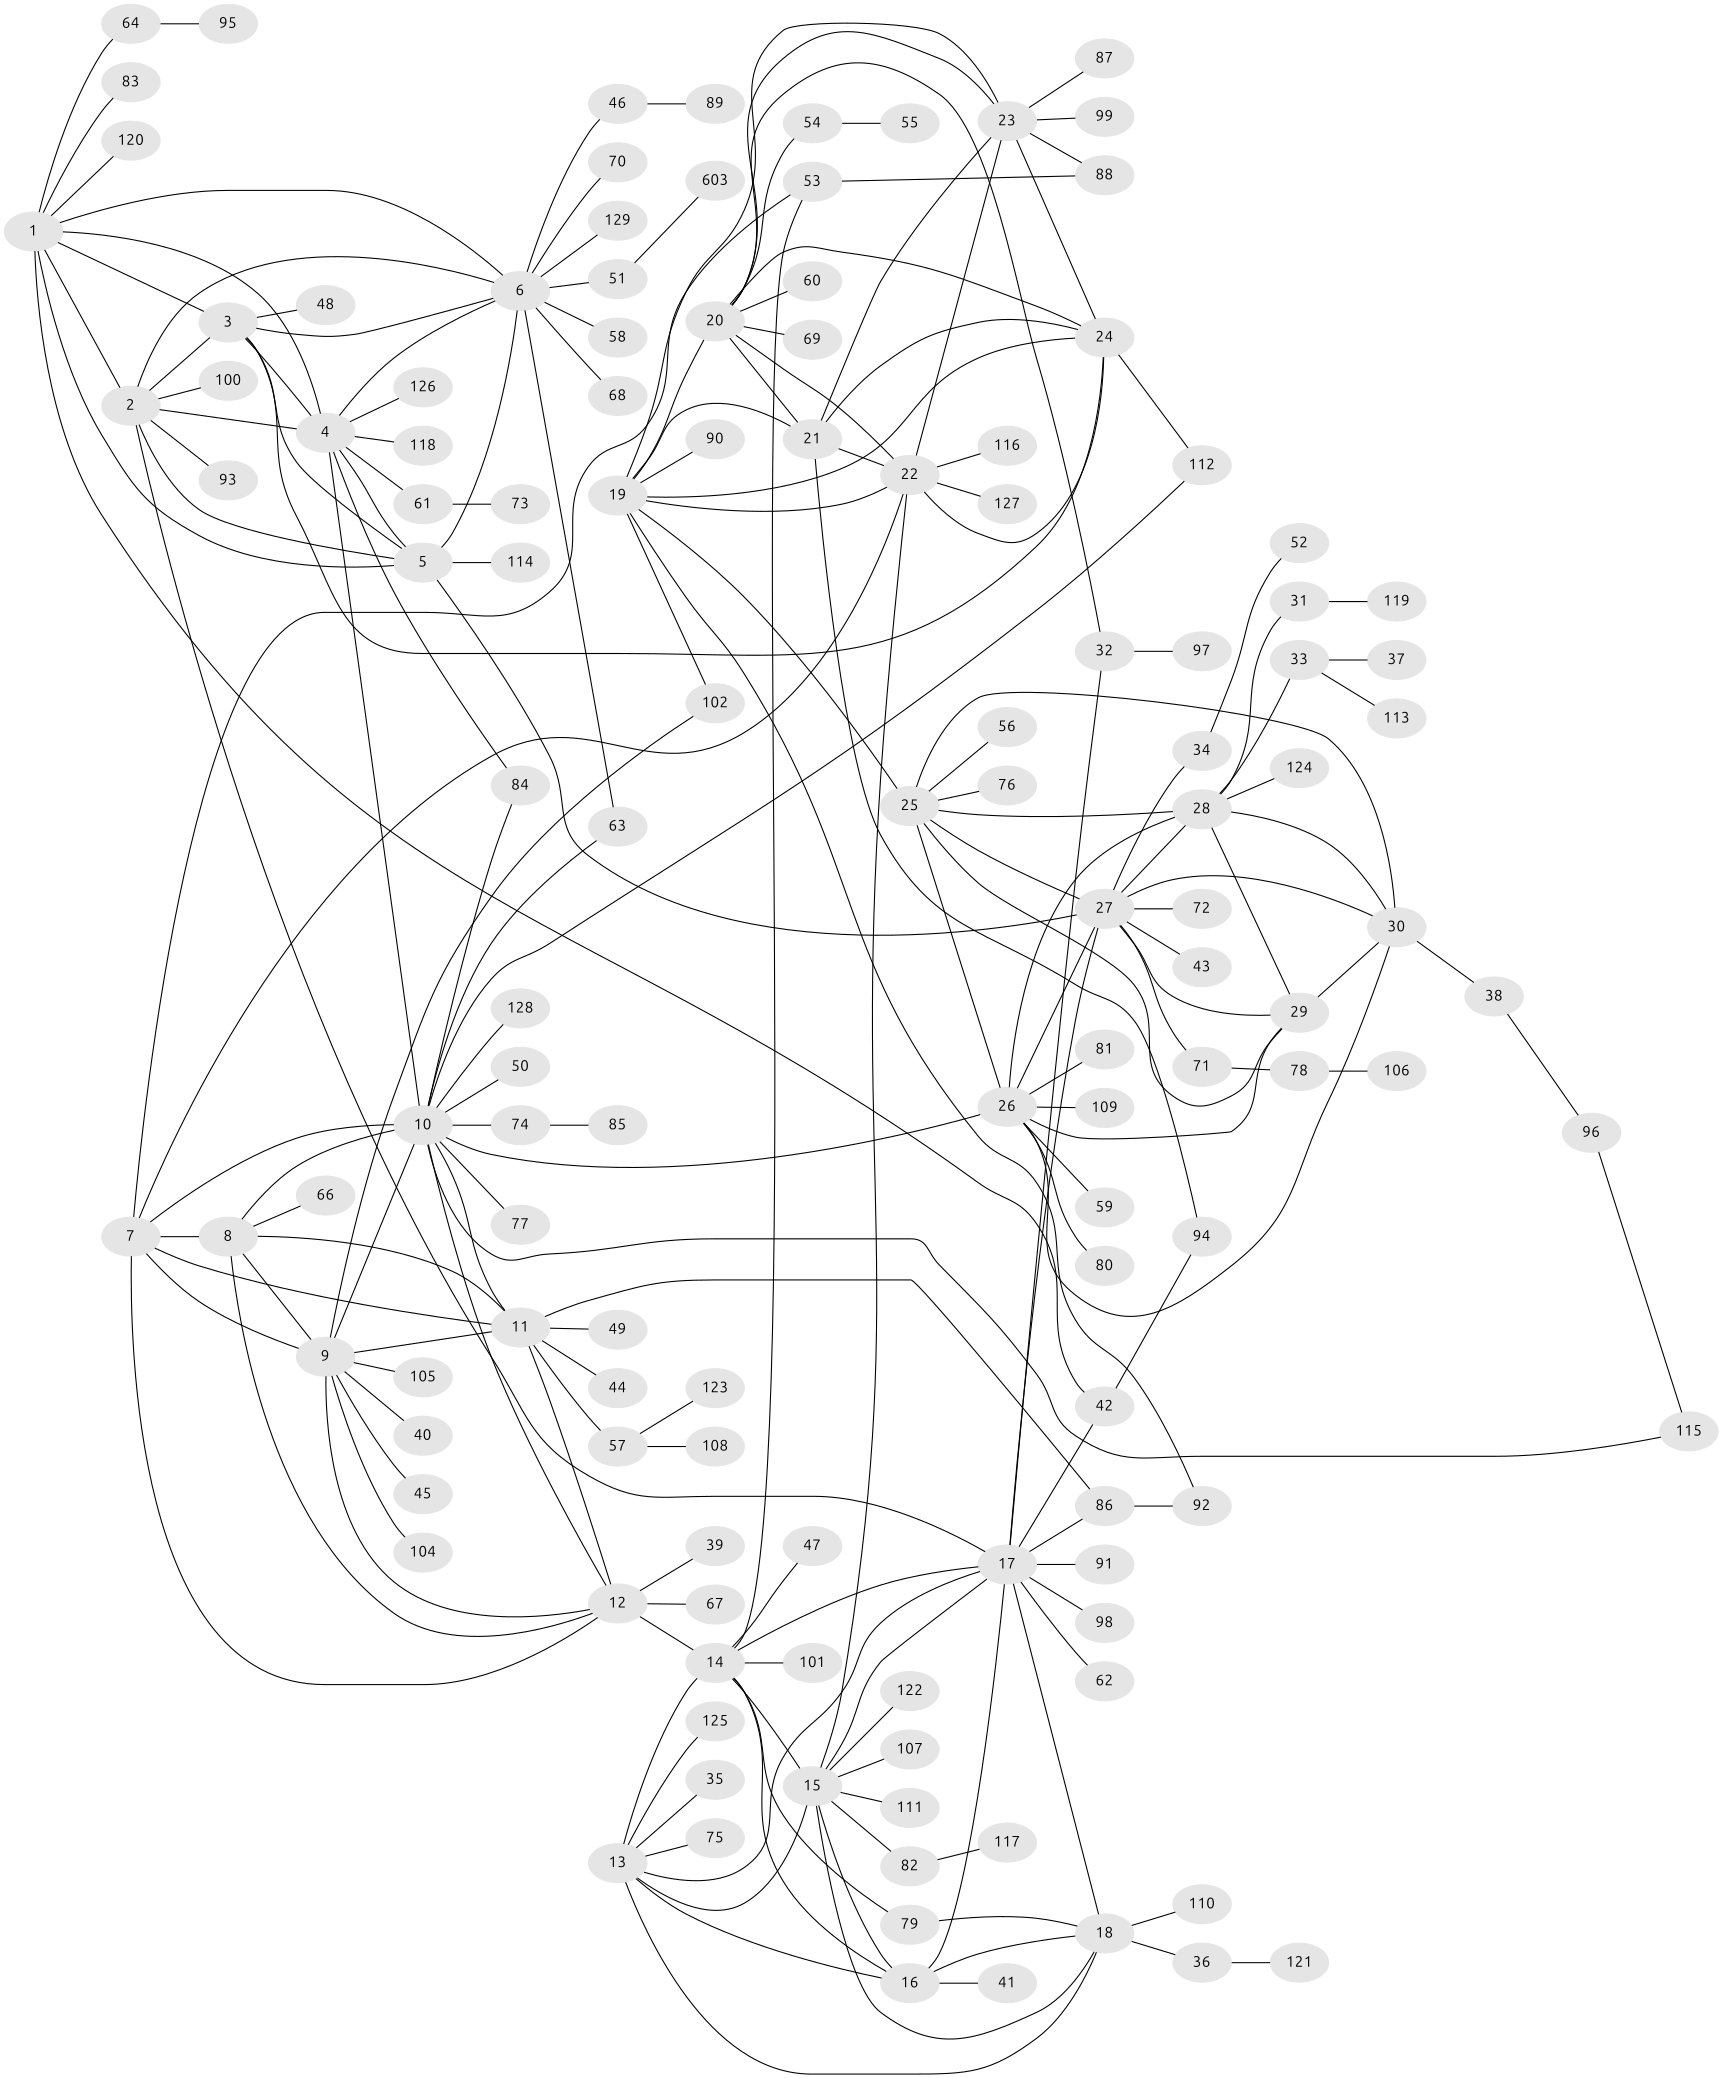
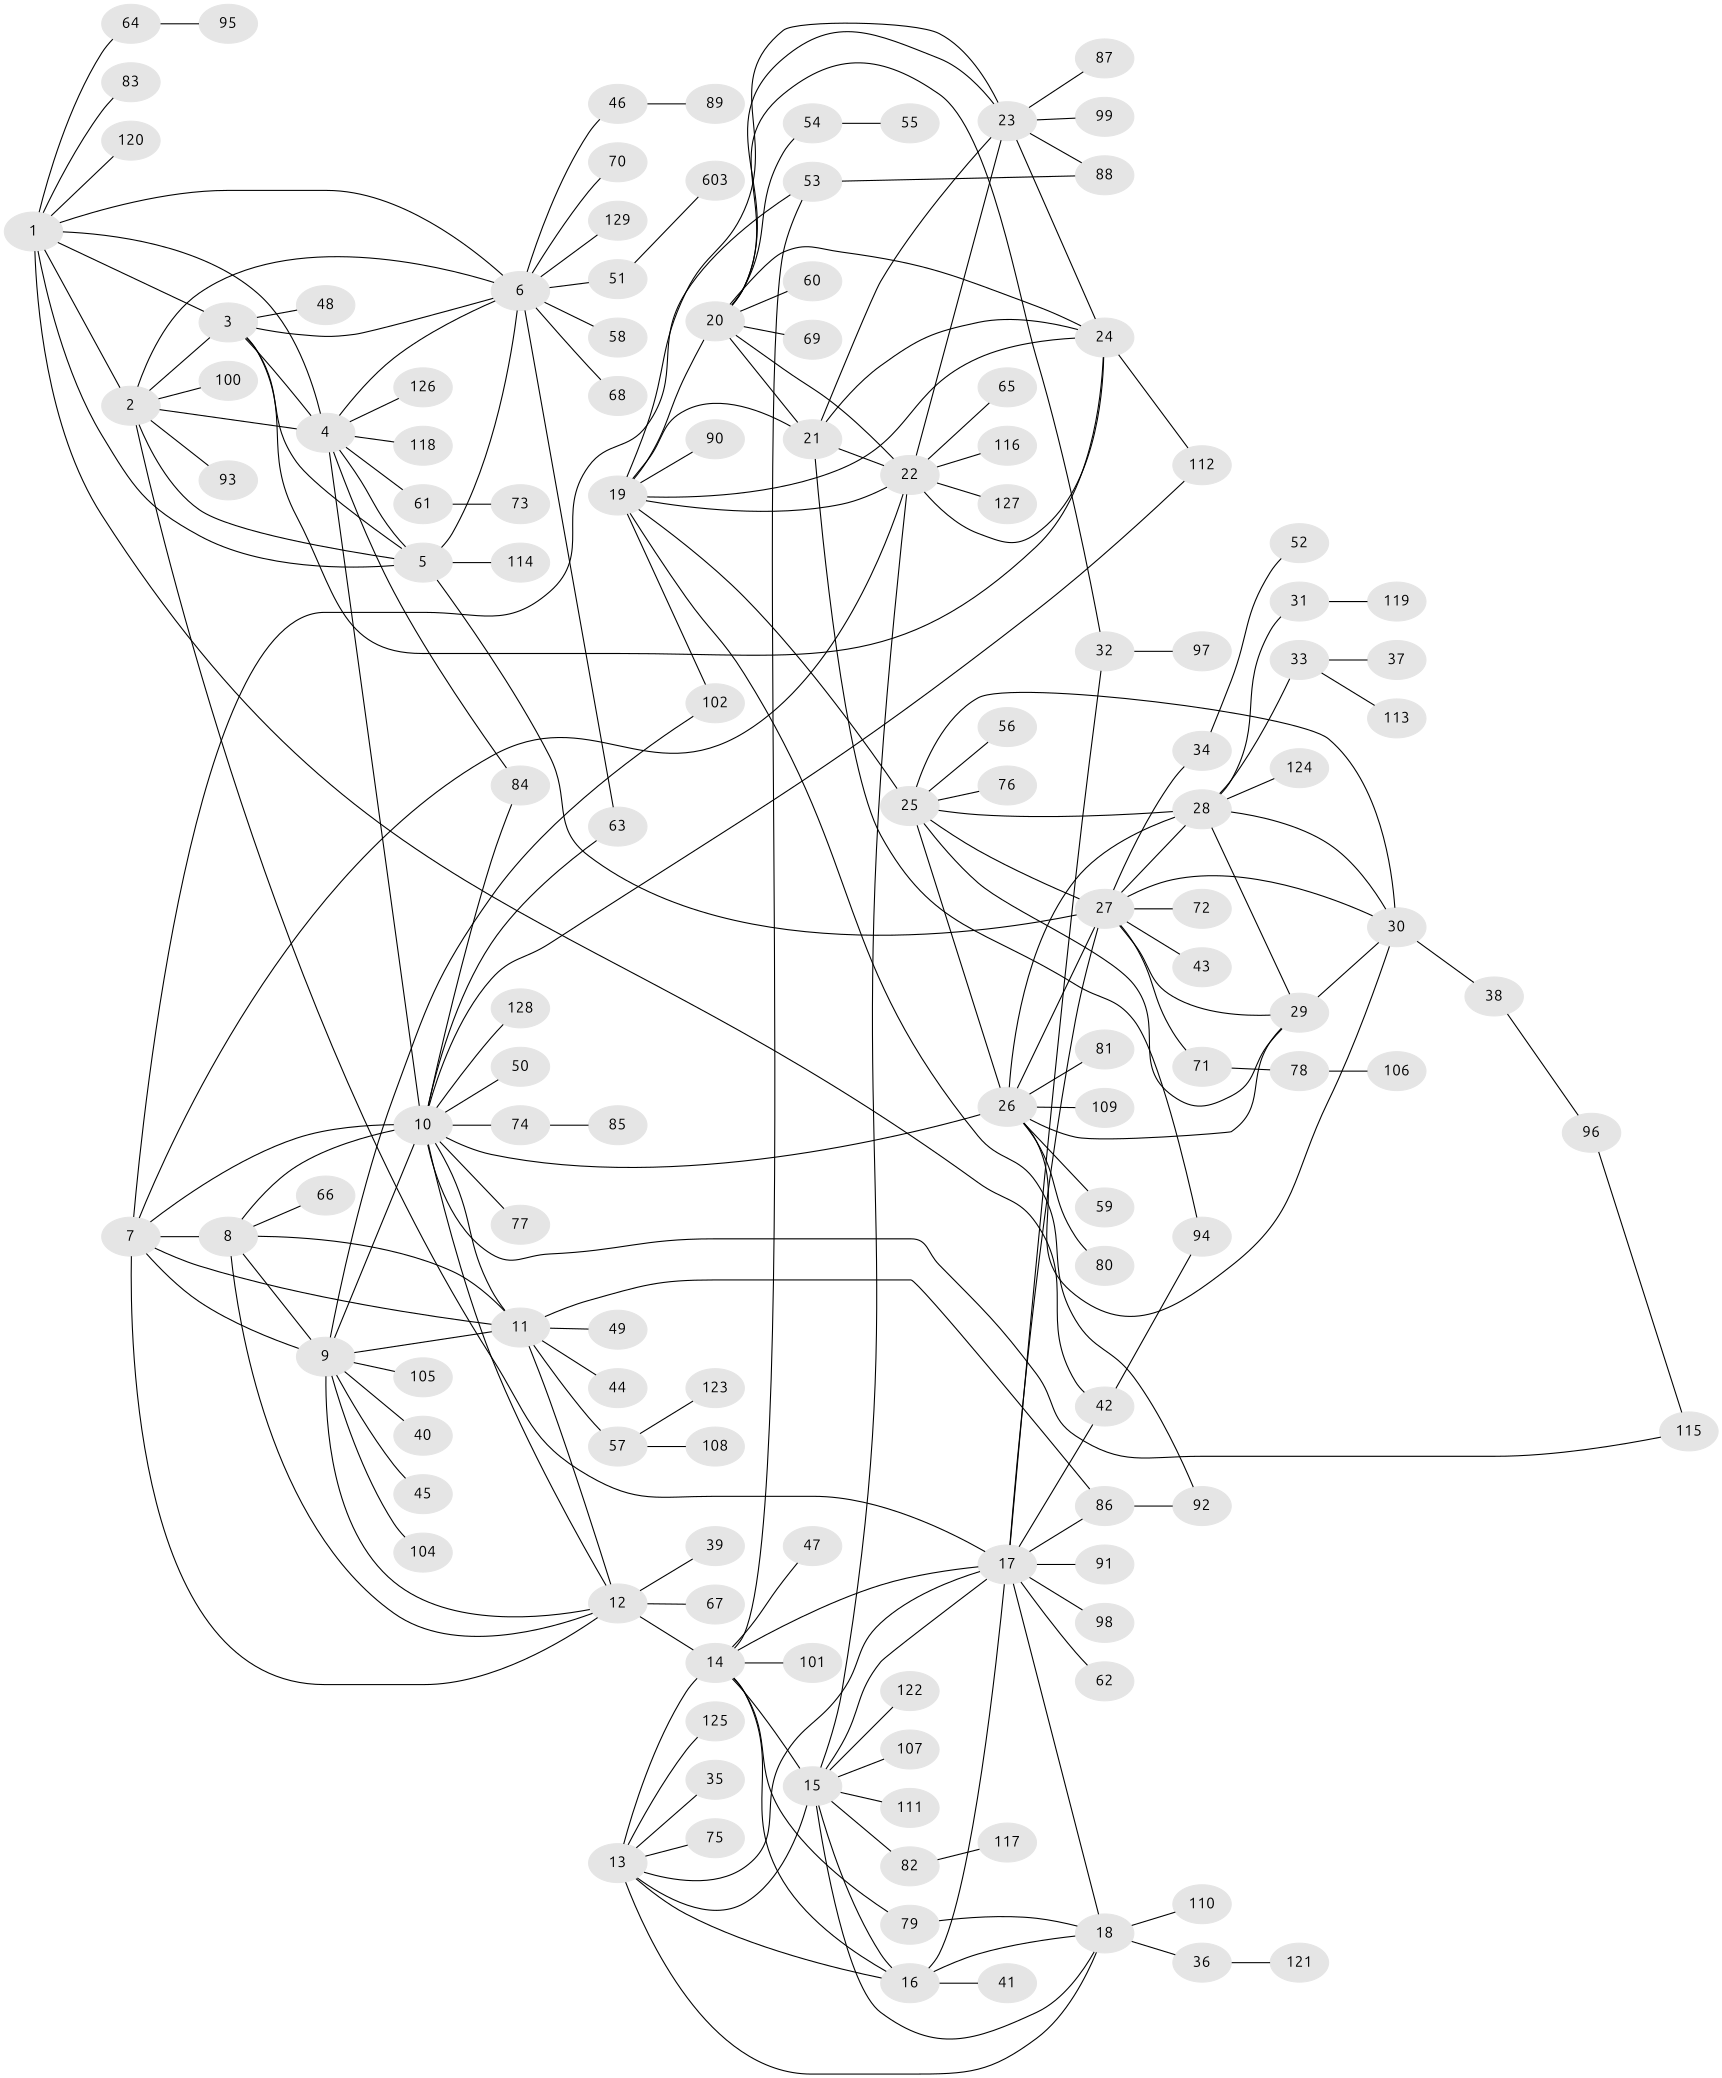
none -> (1007, 387)
